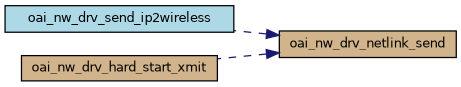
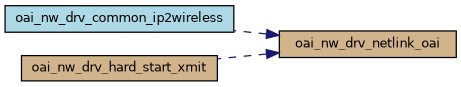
(119, 19) -> (119, 19)
(368, 44) -> (368, 44)
